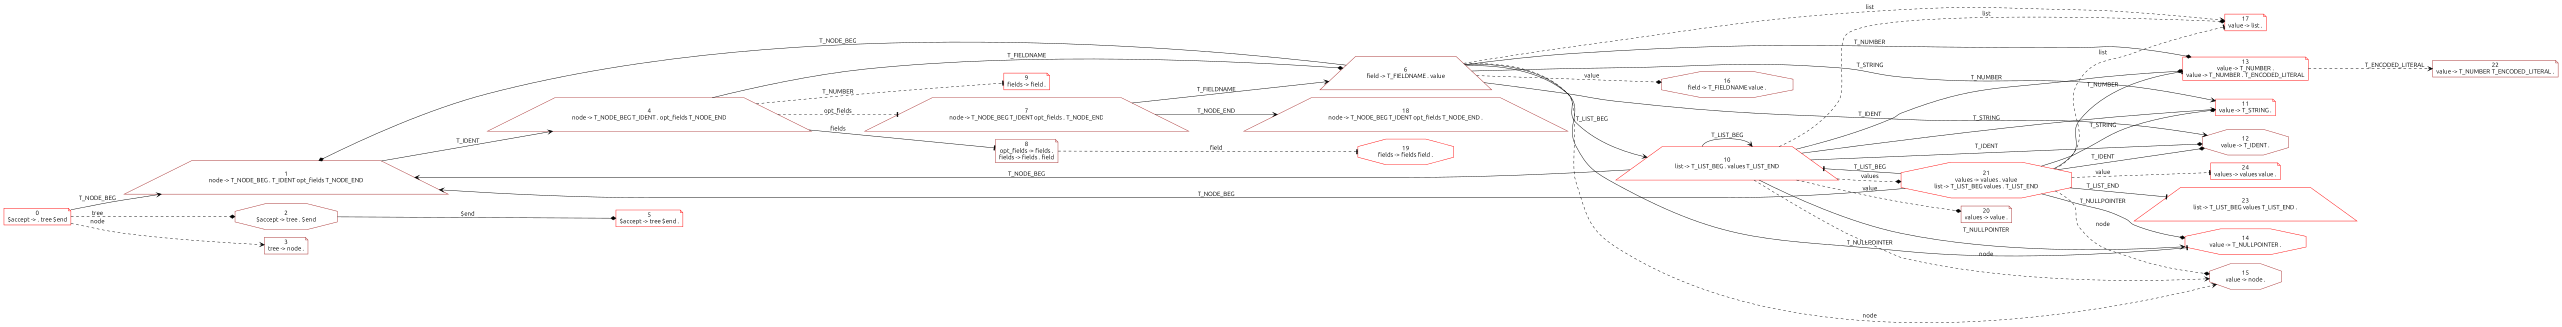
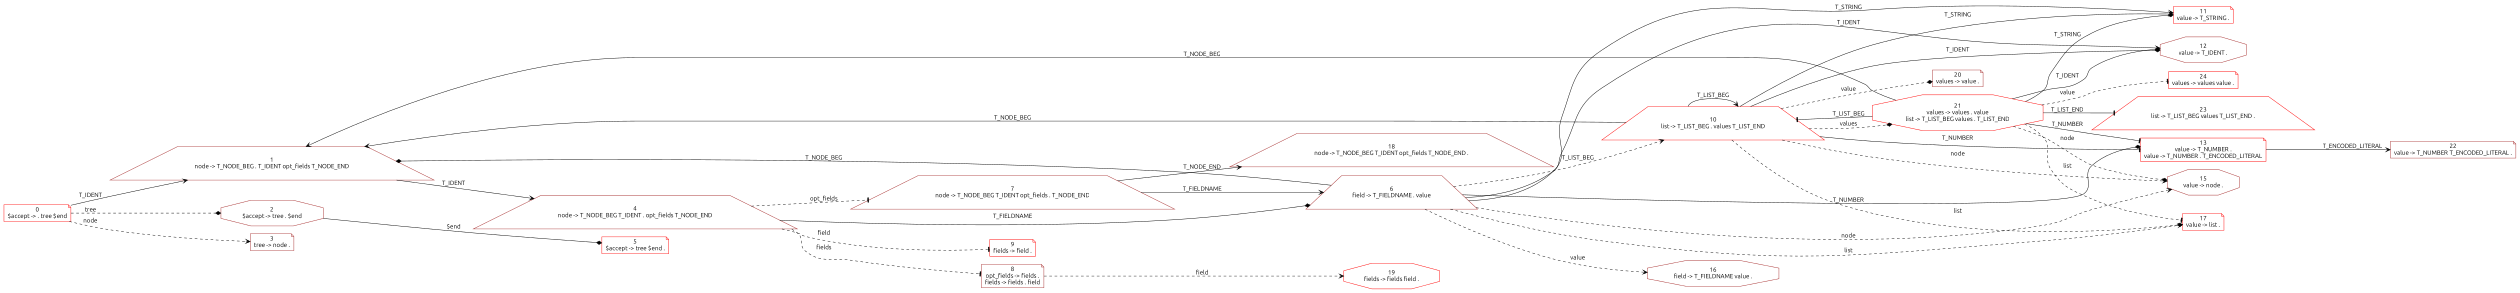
(2368, 69) -> (2326, 150)
(1566, 79) -> (1531, 252)
(1982, 90) -> (1979, 147)
(838, 92) -> (824, 233)
(1580, 127) -> (1563, 169)
(901, 139) -> (878, 264)
(1207, 151) -> (1192, 276)
(98, 198) -> (90, 195)
(2246, 242) -> none
